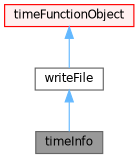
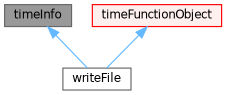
(69, 117) -> (72, 52)
